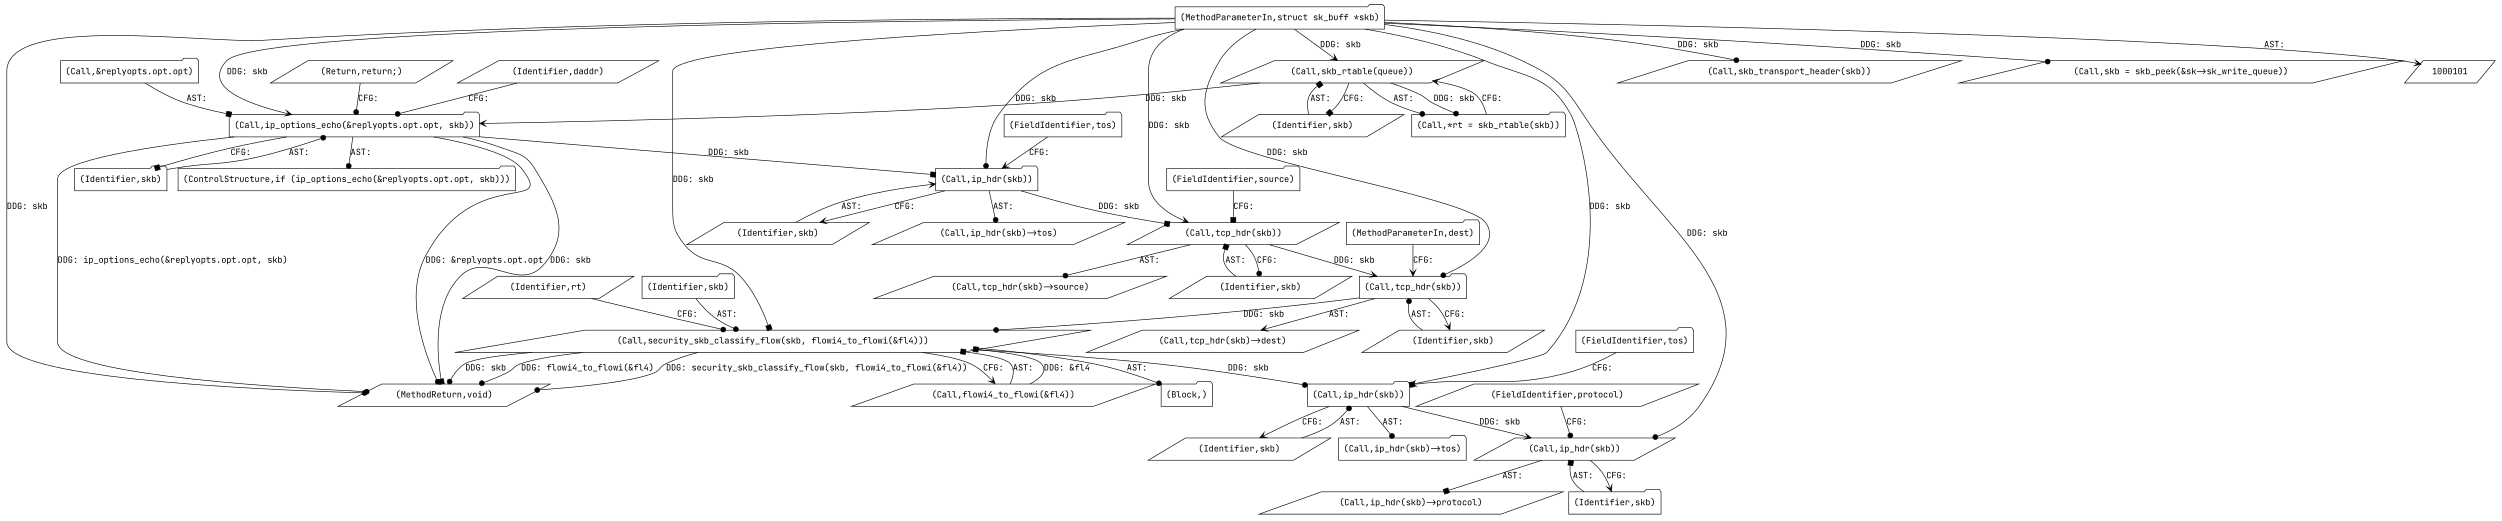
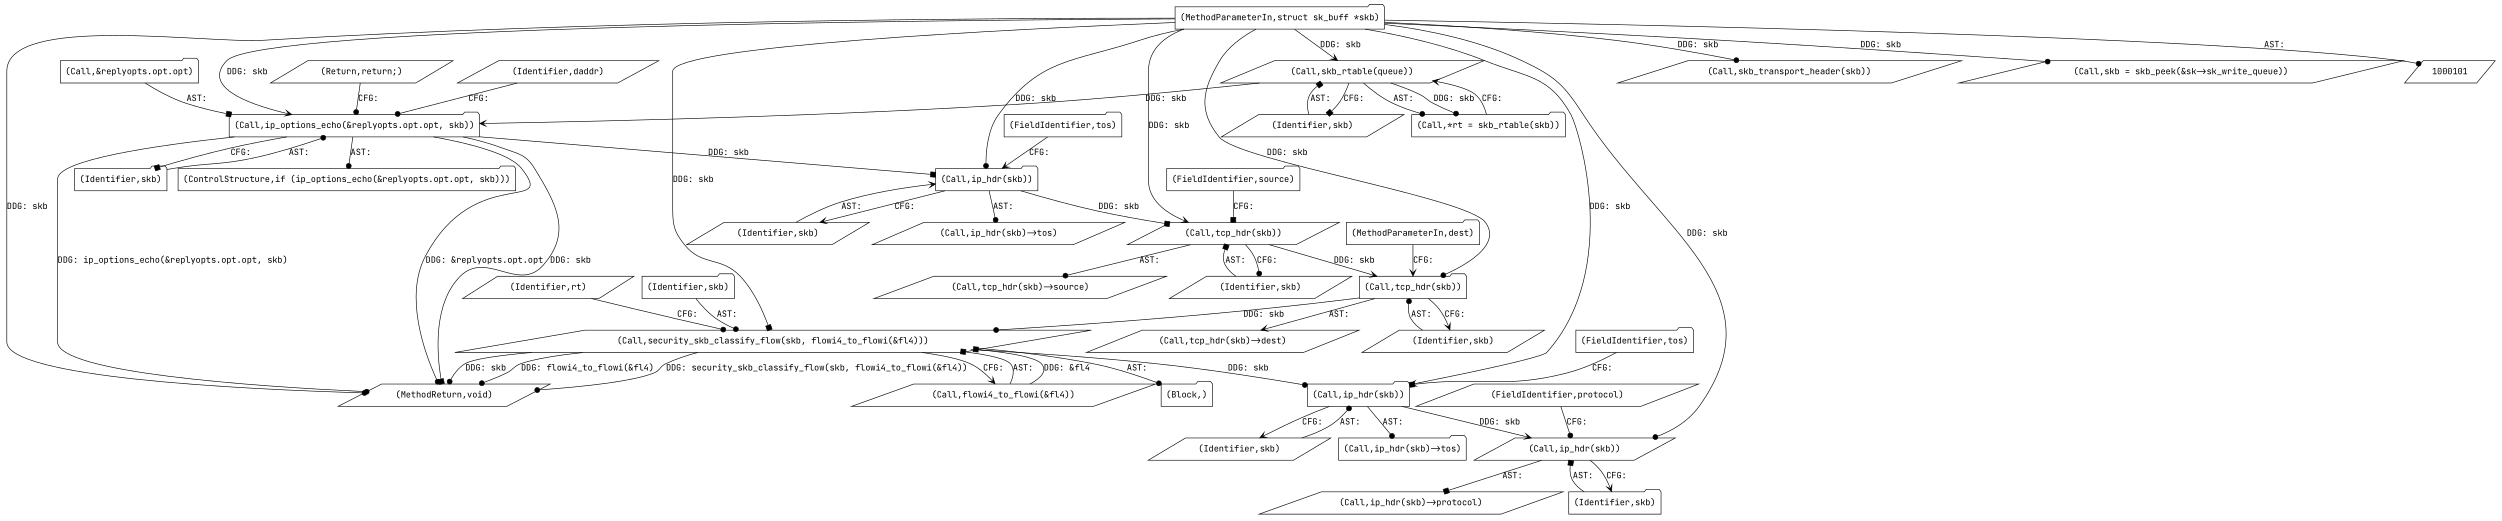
(1901, 32) -> (1901, 32)
